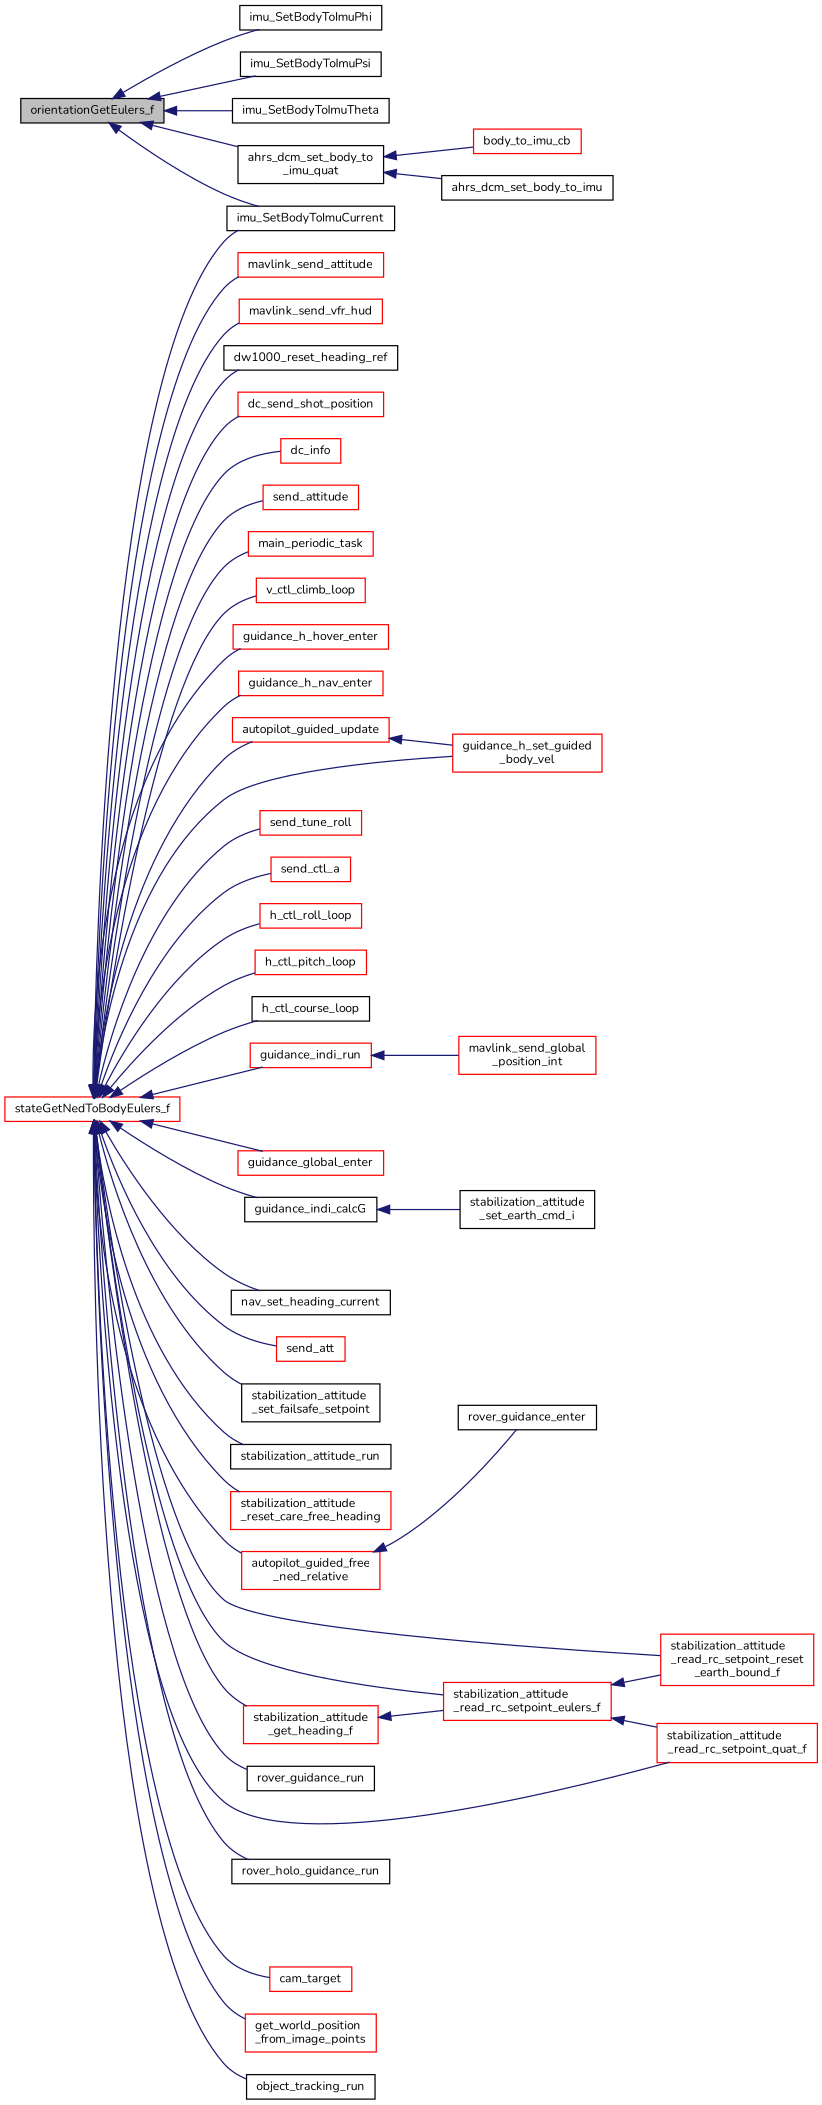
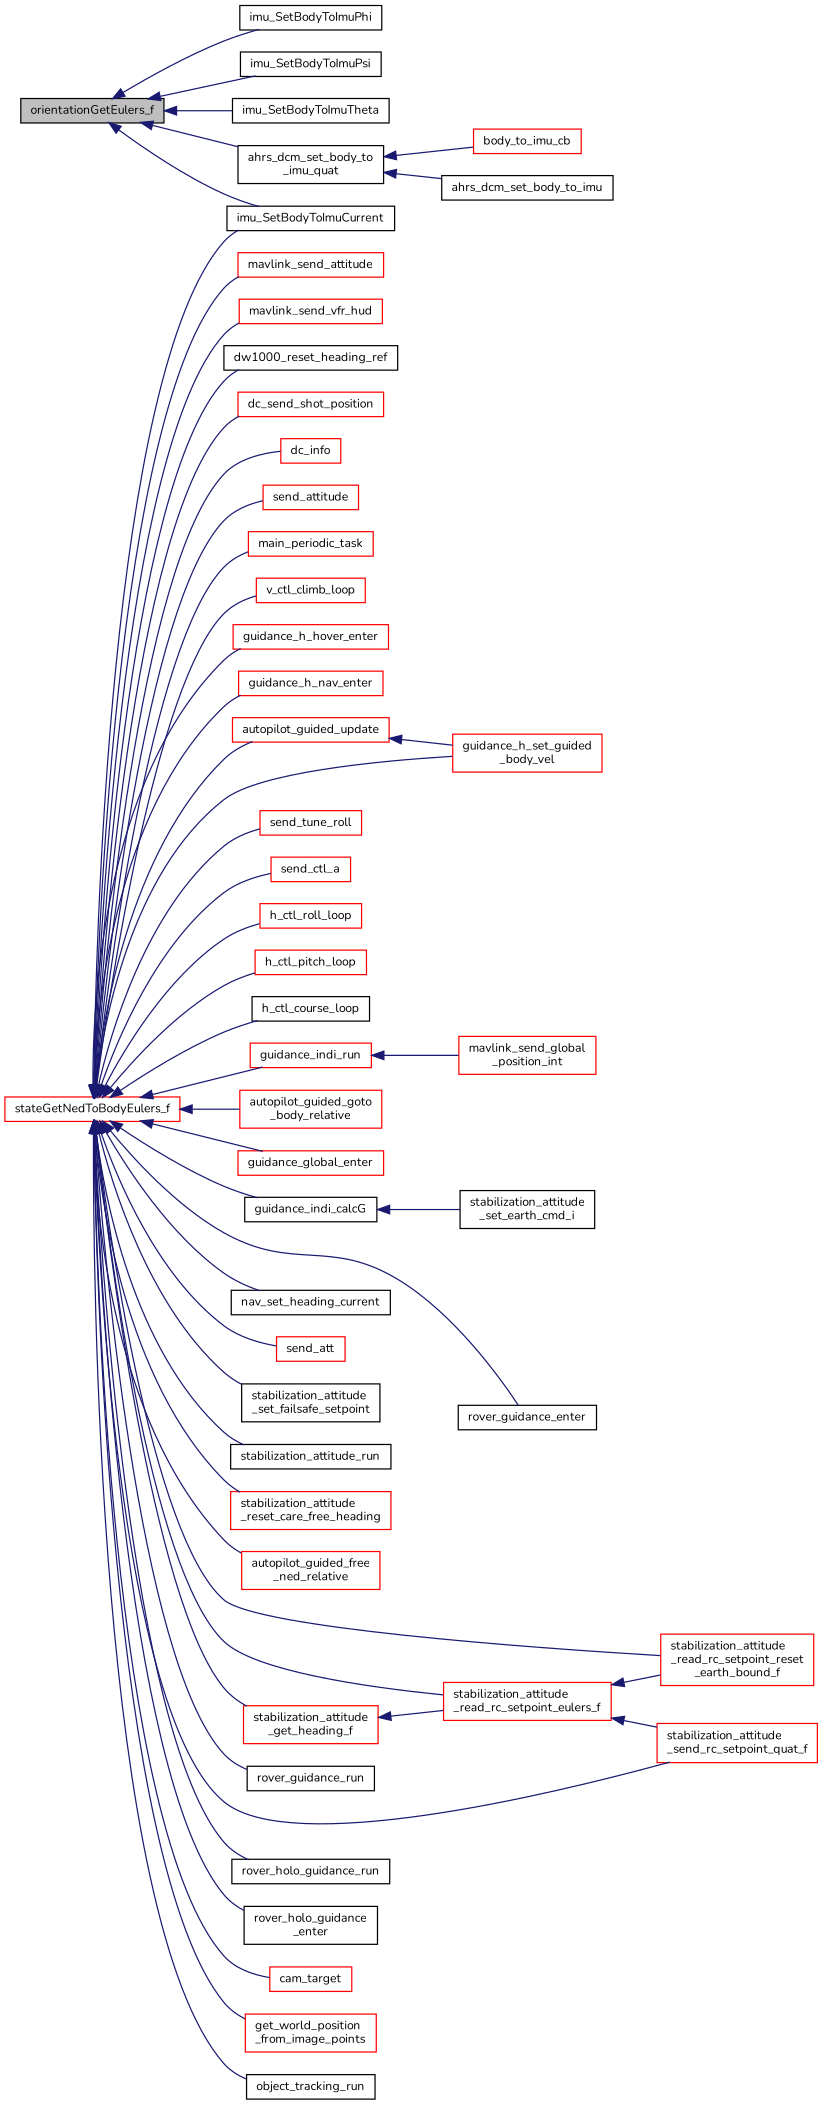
none -> (311, 1109)
(456, 1494) -> (322, 1256)
(737, 1743) -> (737, 1743)
none -> (311, 1925)
